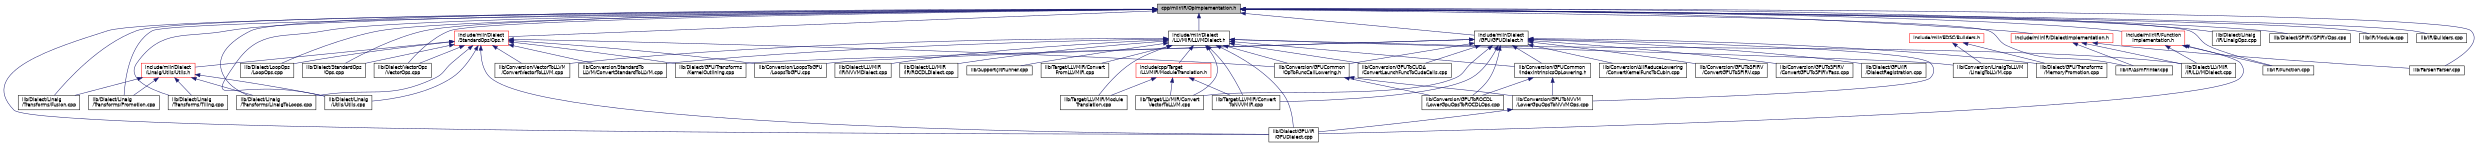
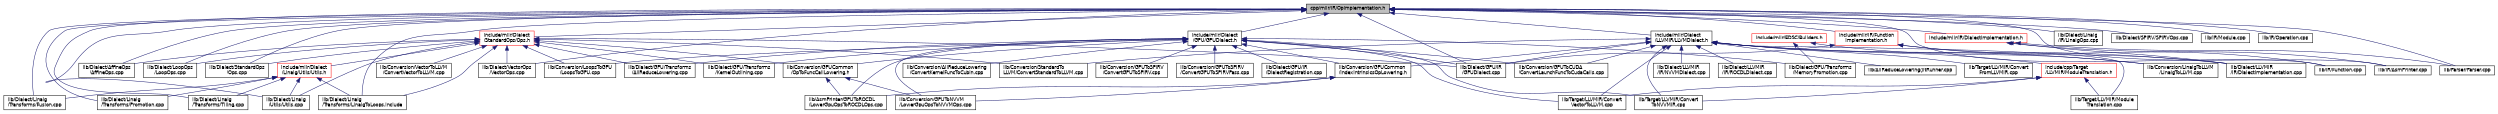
(2442, 38) -> (2286, 38)
(866, 44) -> none
(1258, 55) -> none
none -> (107, 70)
none -> (660, 70)
(1000, 70) -> (1910, 70)
(2209, 70) -> (2266, 70)
(276, 103) -> (362, 103)
(1463, 103) -> (846, 103)
(1413, 122) -> (1352, 50)
